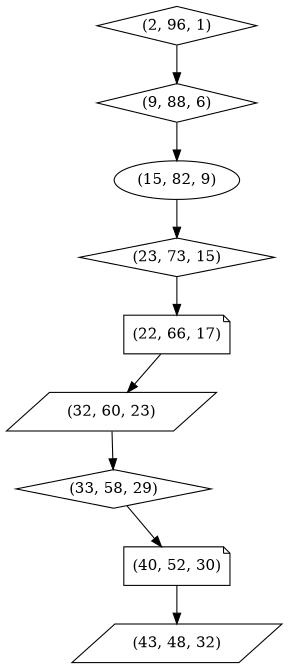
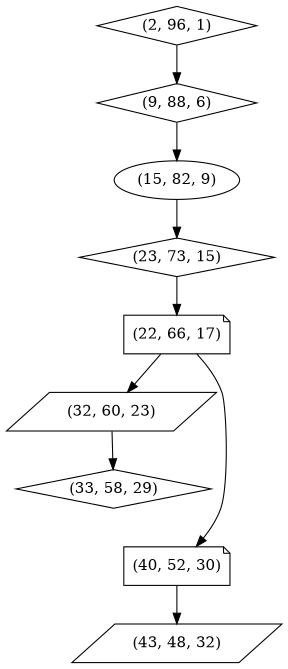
(141, 522) -> (226, 445)
